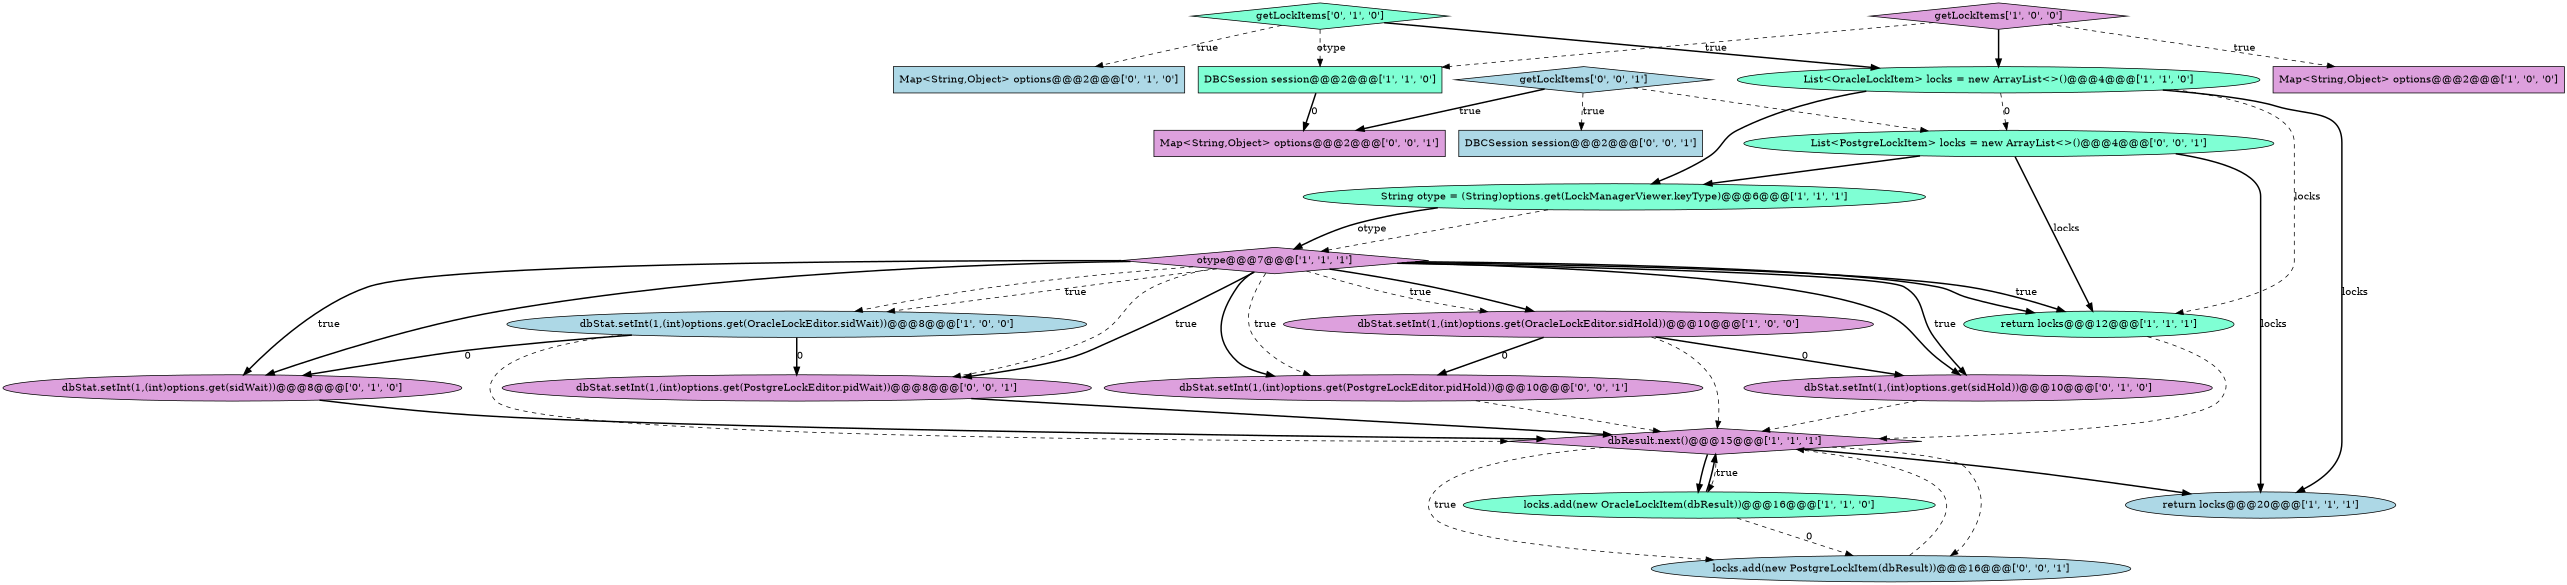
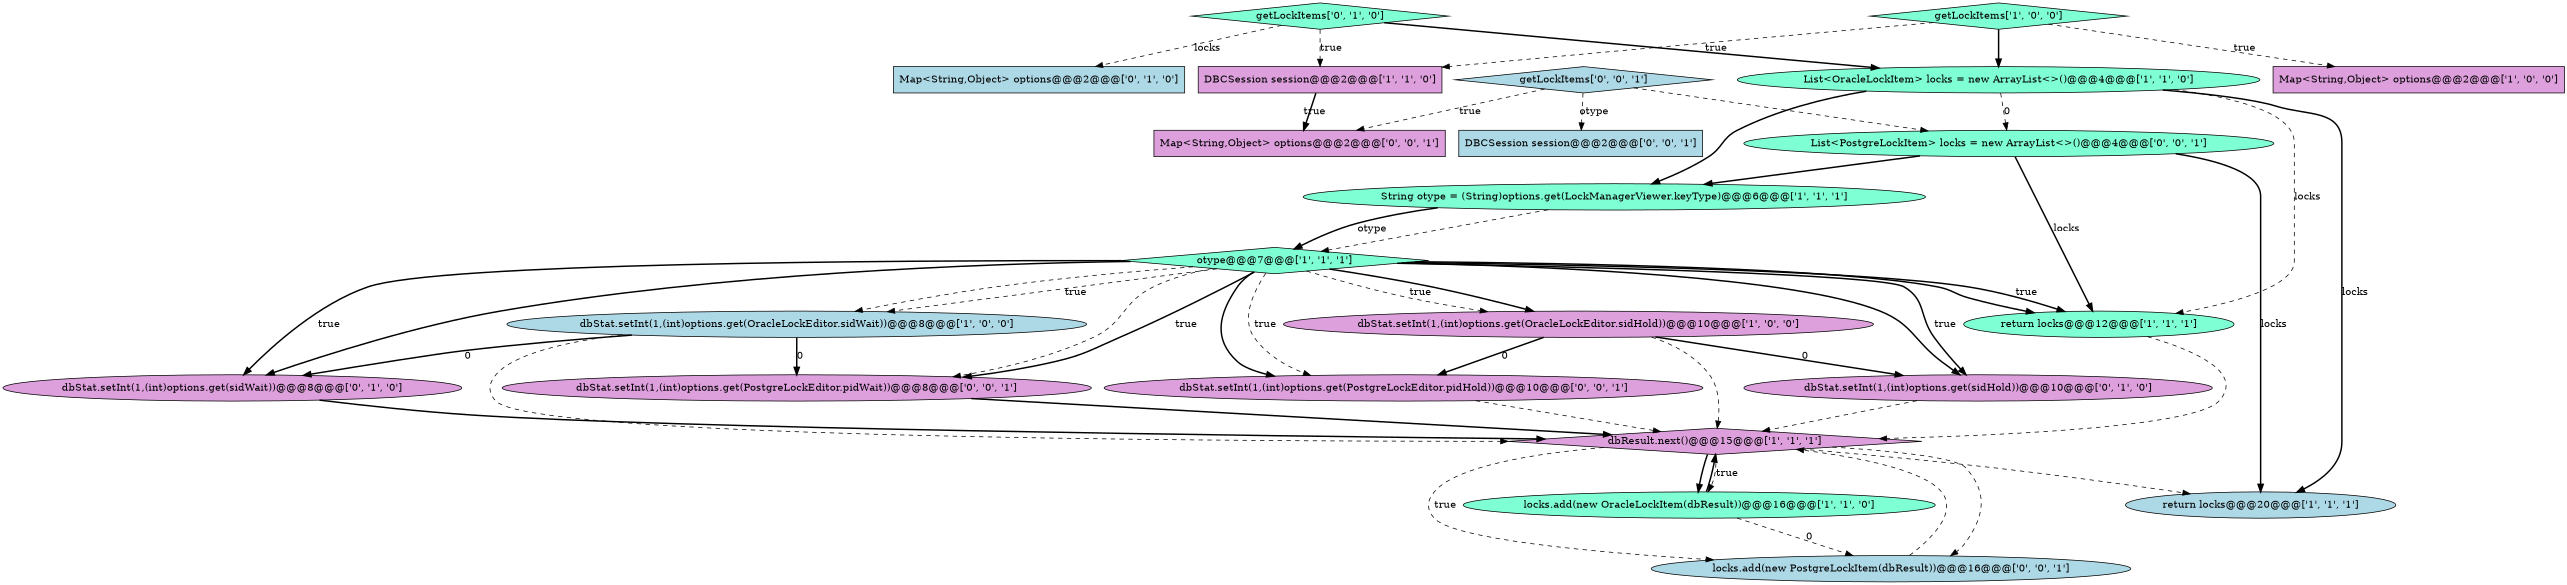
(1999, 16) -> (1999, 16)
(1208, 48) -> (1208, 48)
(1331, 48) -> (1331, 48)
(1320, 80) -> (1320, 80)
(1454, 109) -> (1454, 109)
(1315, 112) -> (1315, 112)
(1594, 112) -> (1594, 112)
(1275, 261) -> (1275, 261)
(1992, 468) -> (1992, 468)
